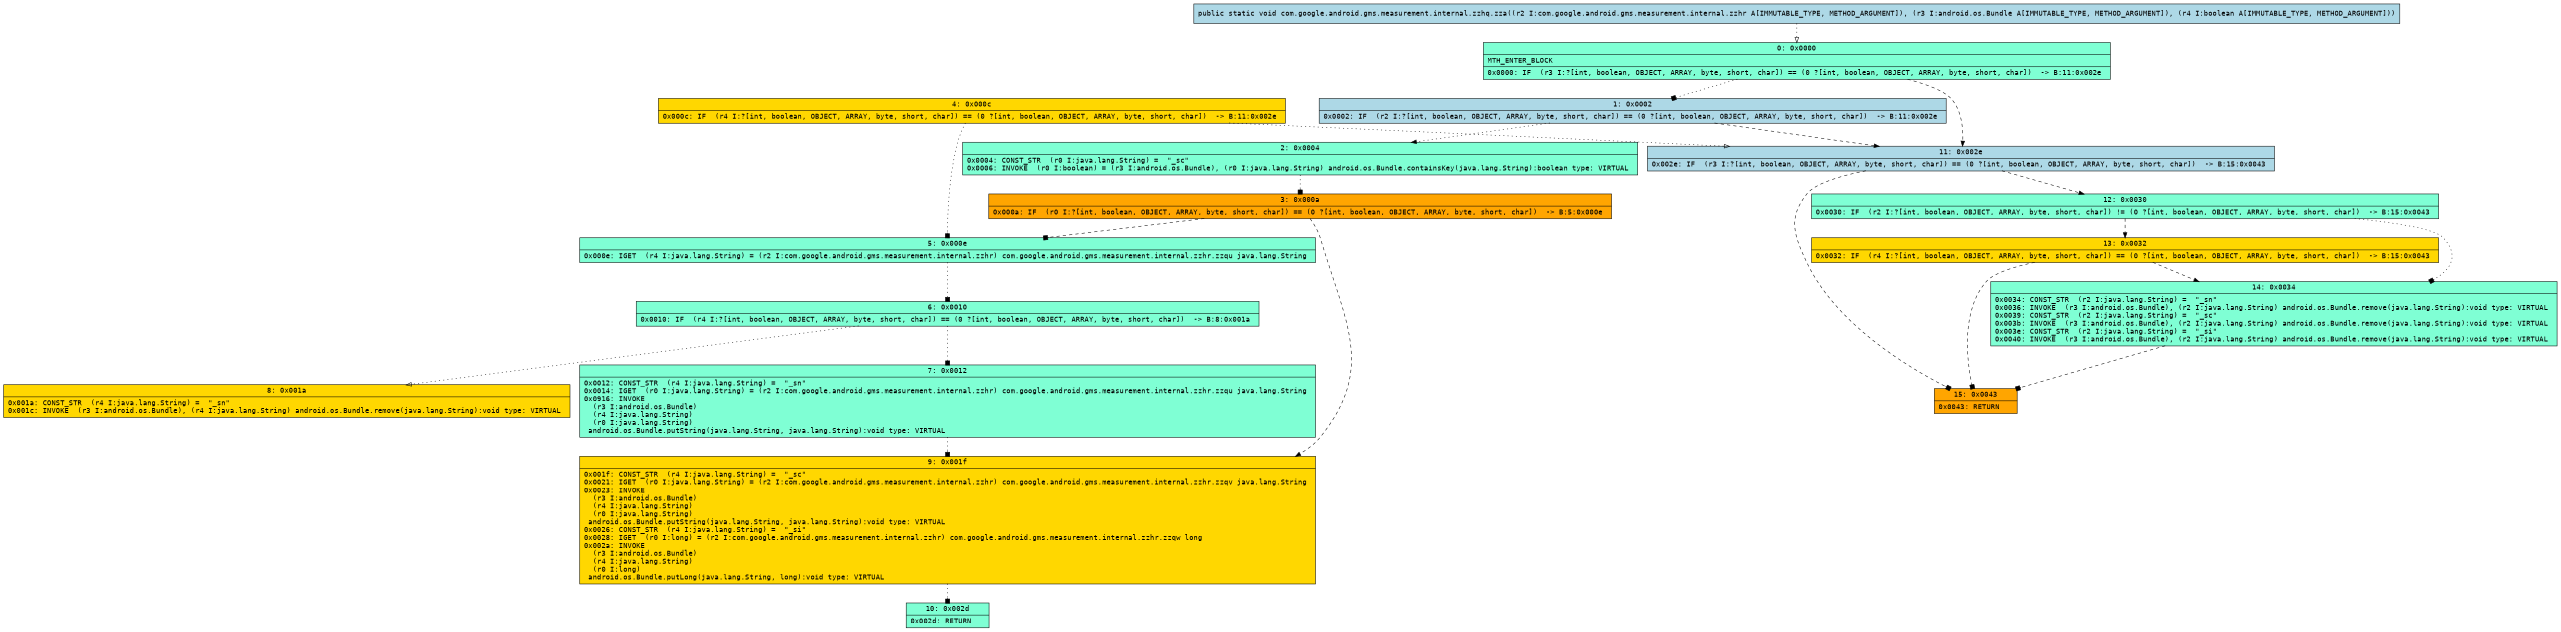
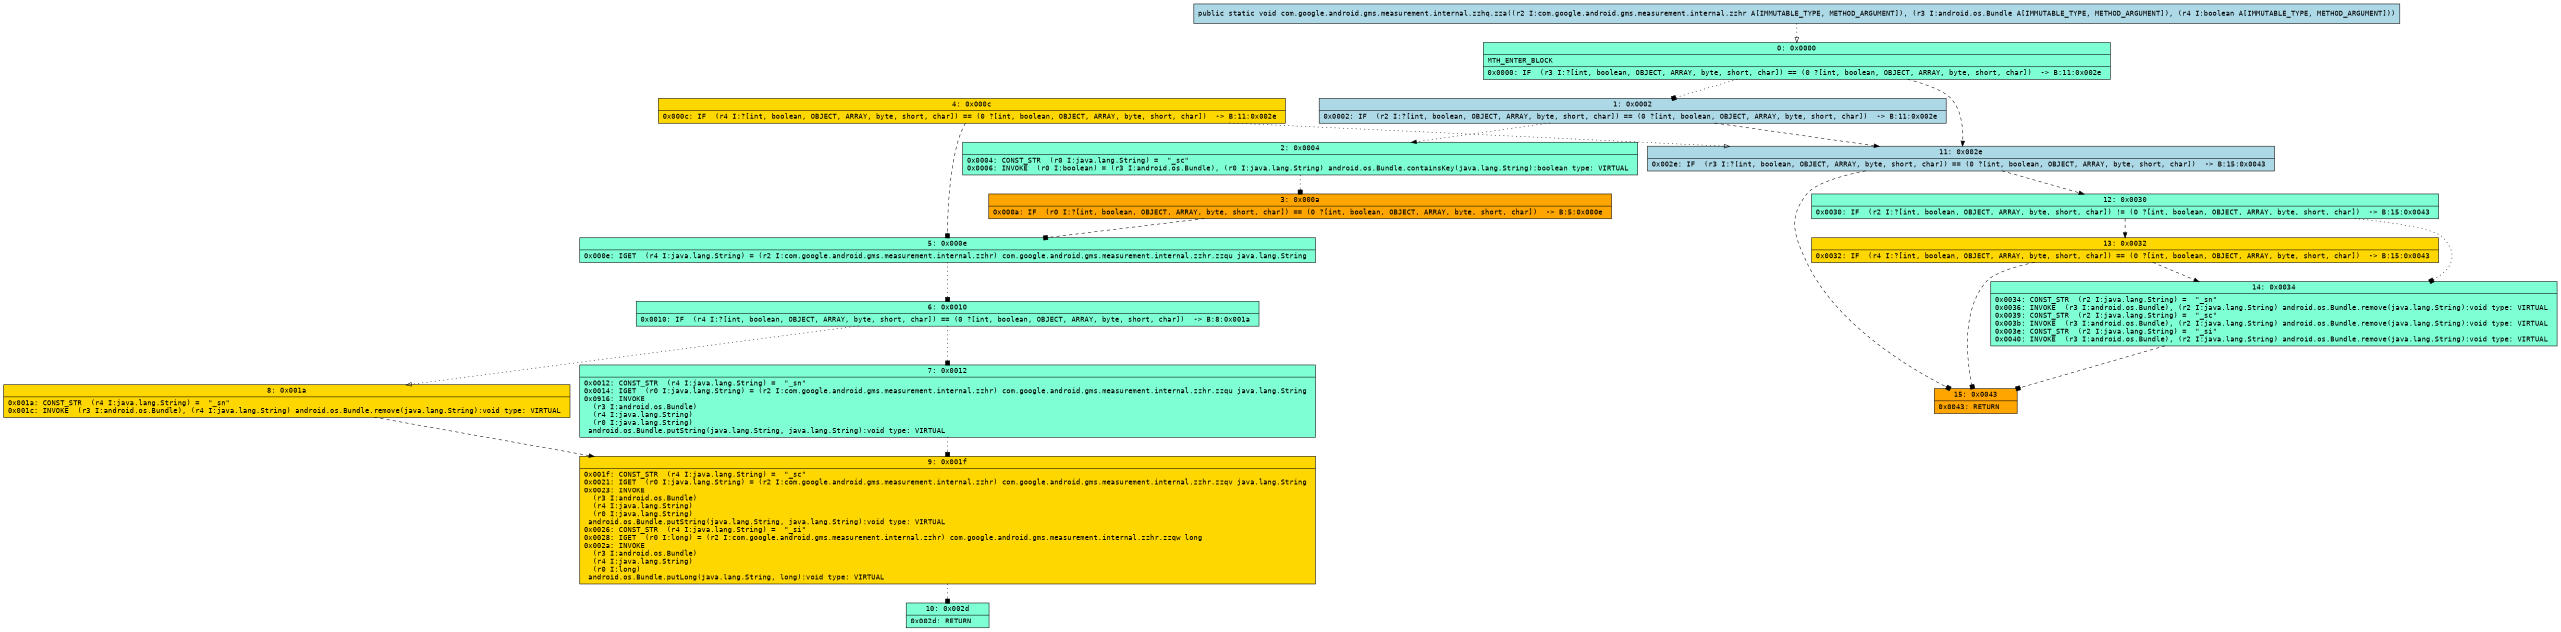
(951, 177) -> (951, 177)
(1350, 341) -> (482, 436)
